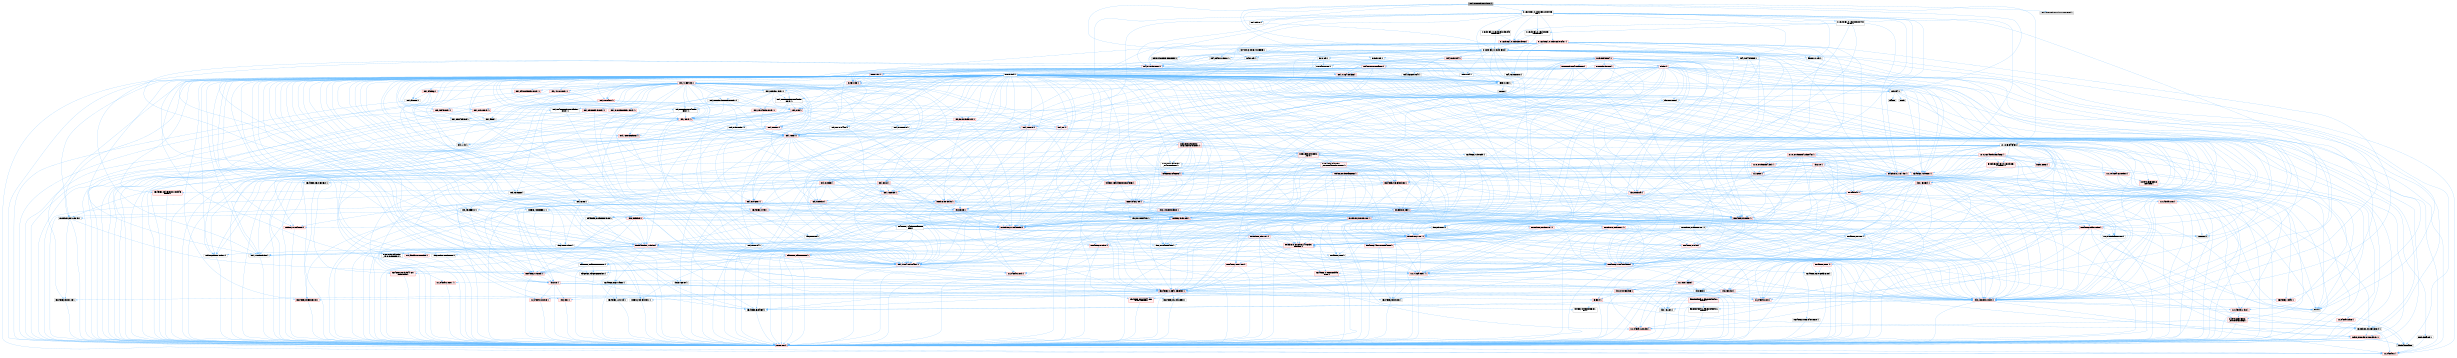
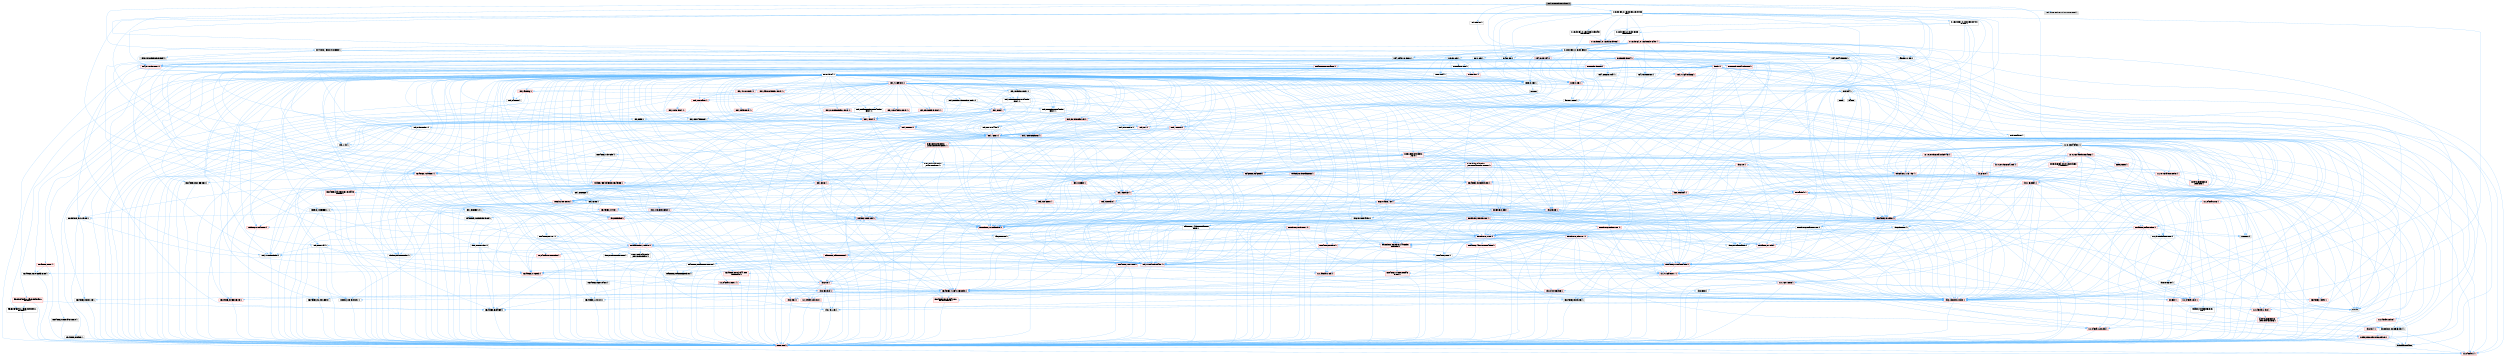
none -> (2371, 329)
none -> (75, 337)
